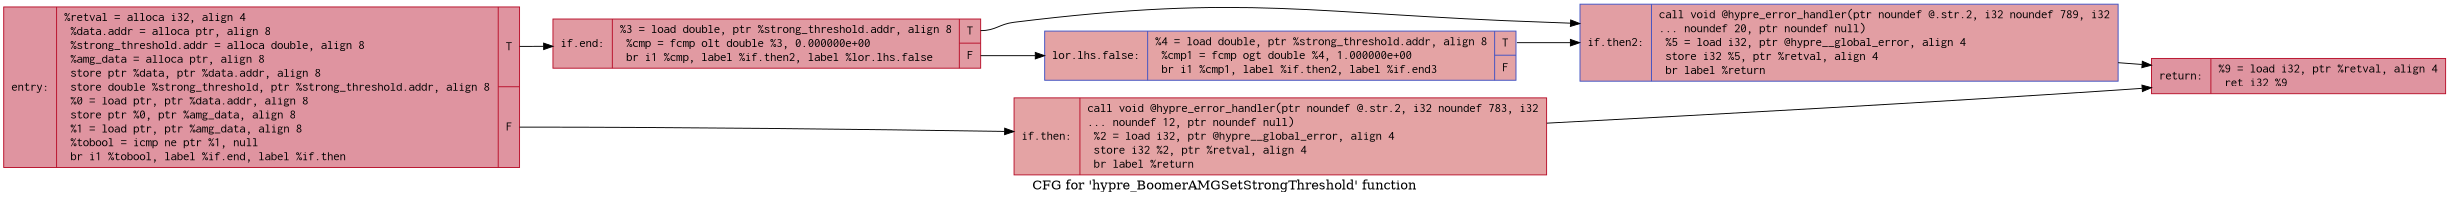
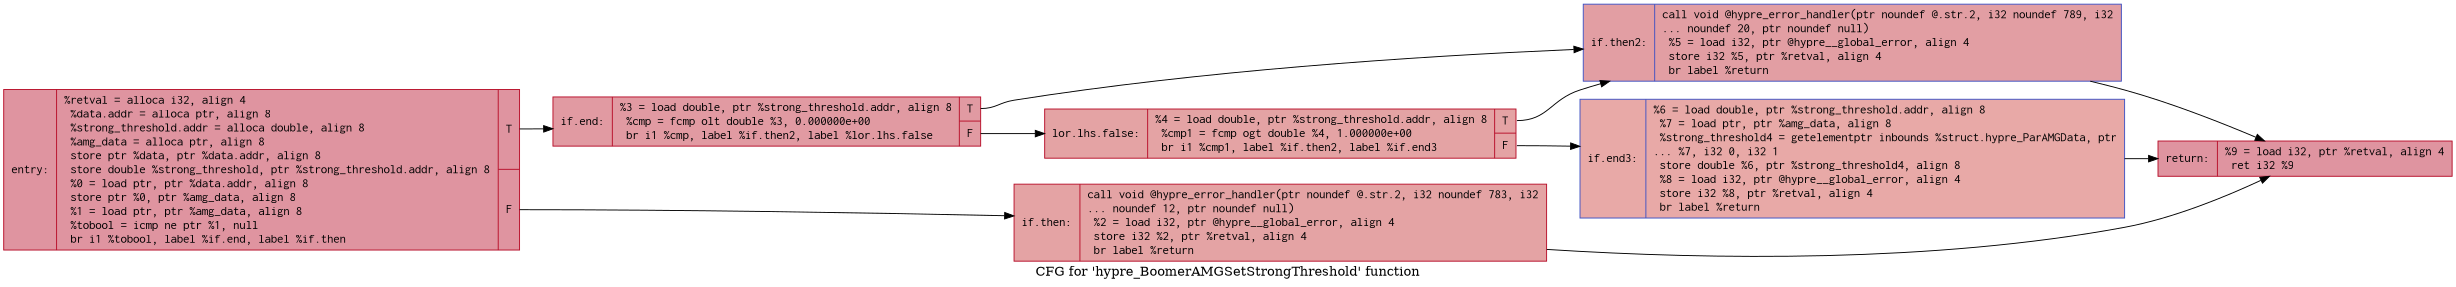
(1280, 56) -> (1280, 134)
none -> (1852, 159)
